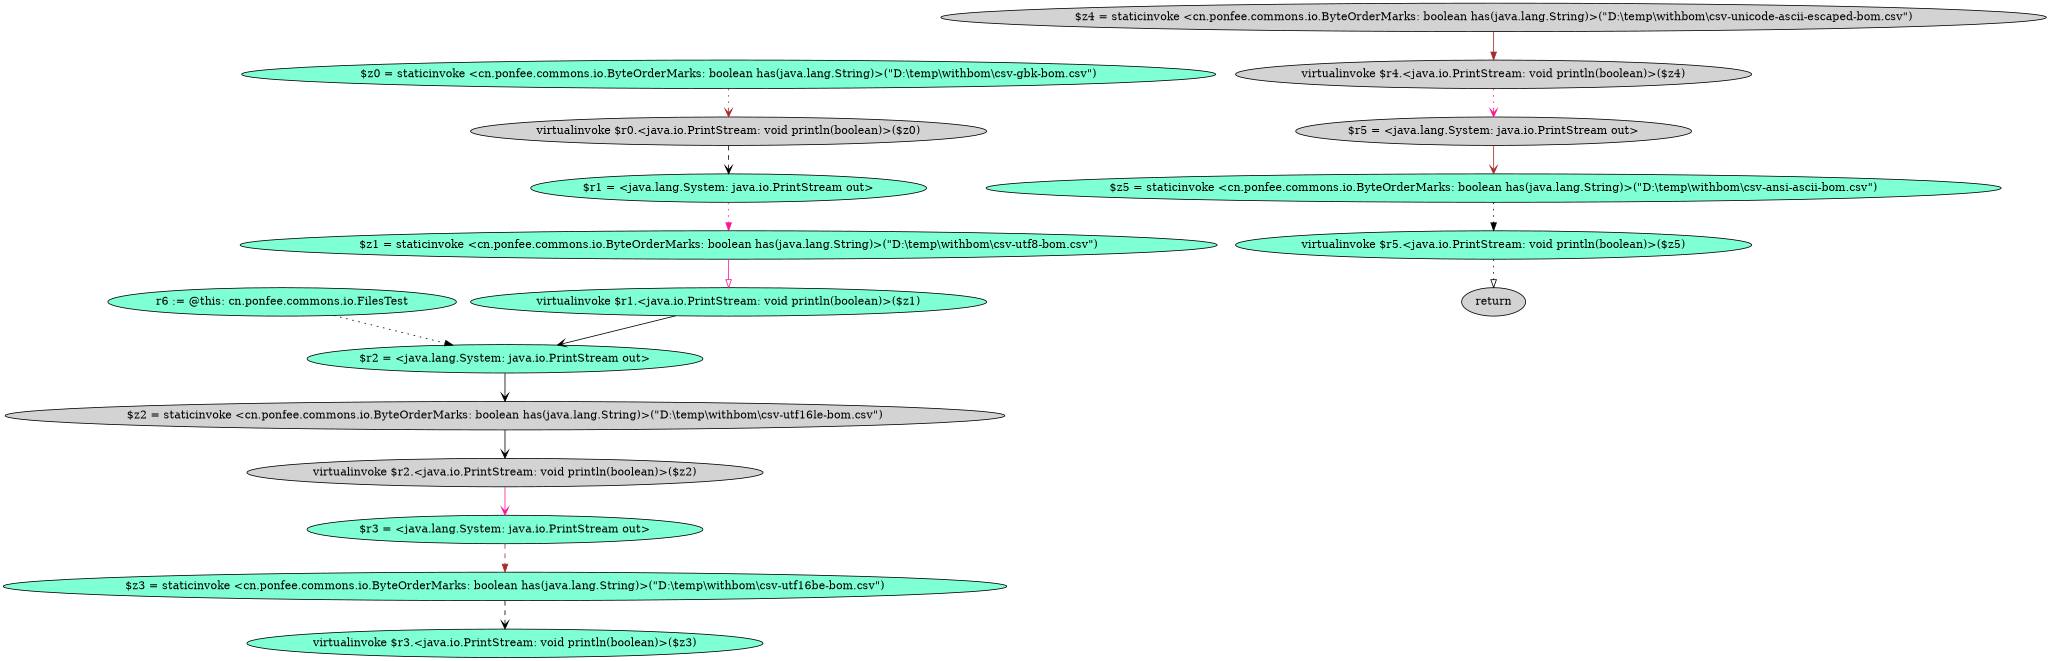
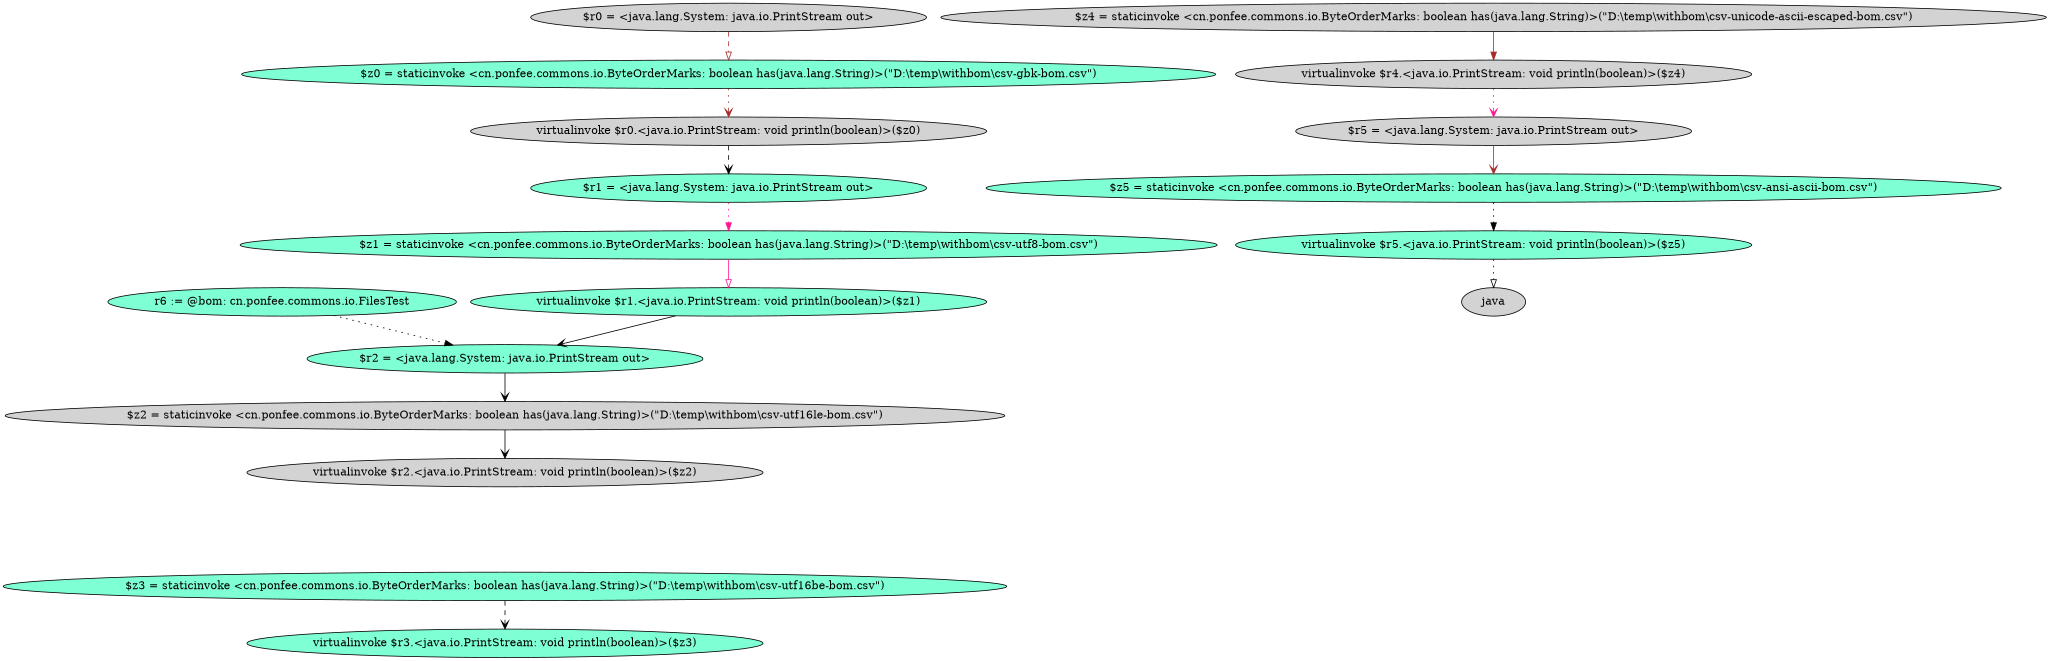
none -> (729, 17)
(282, 302) -> (282, 302)
(1494, 302) -> (1494, 302)
(505, 529) -> none
